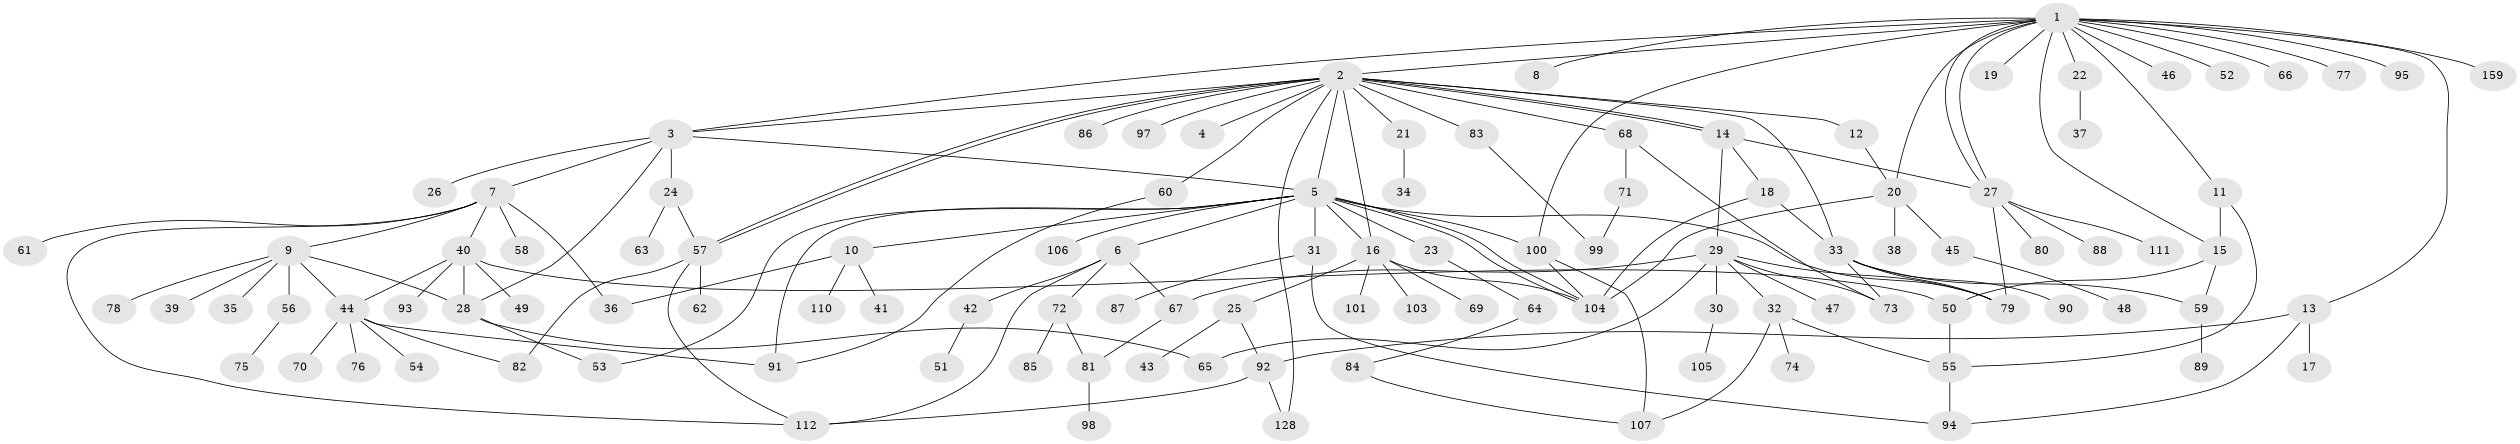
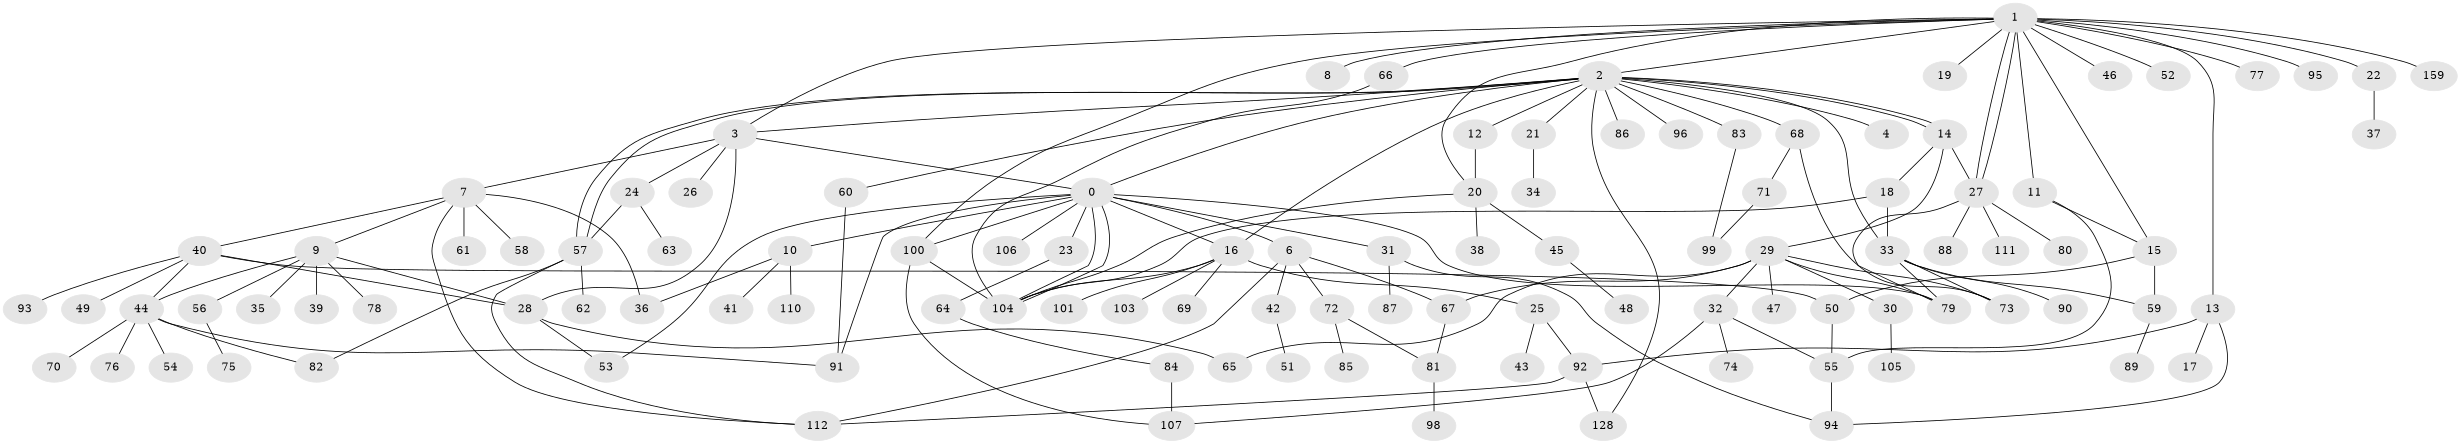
(1144, 134) -> (1681, 134)
none -> (1130, 146)
(1315, 193) -> (1092, 193)
